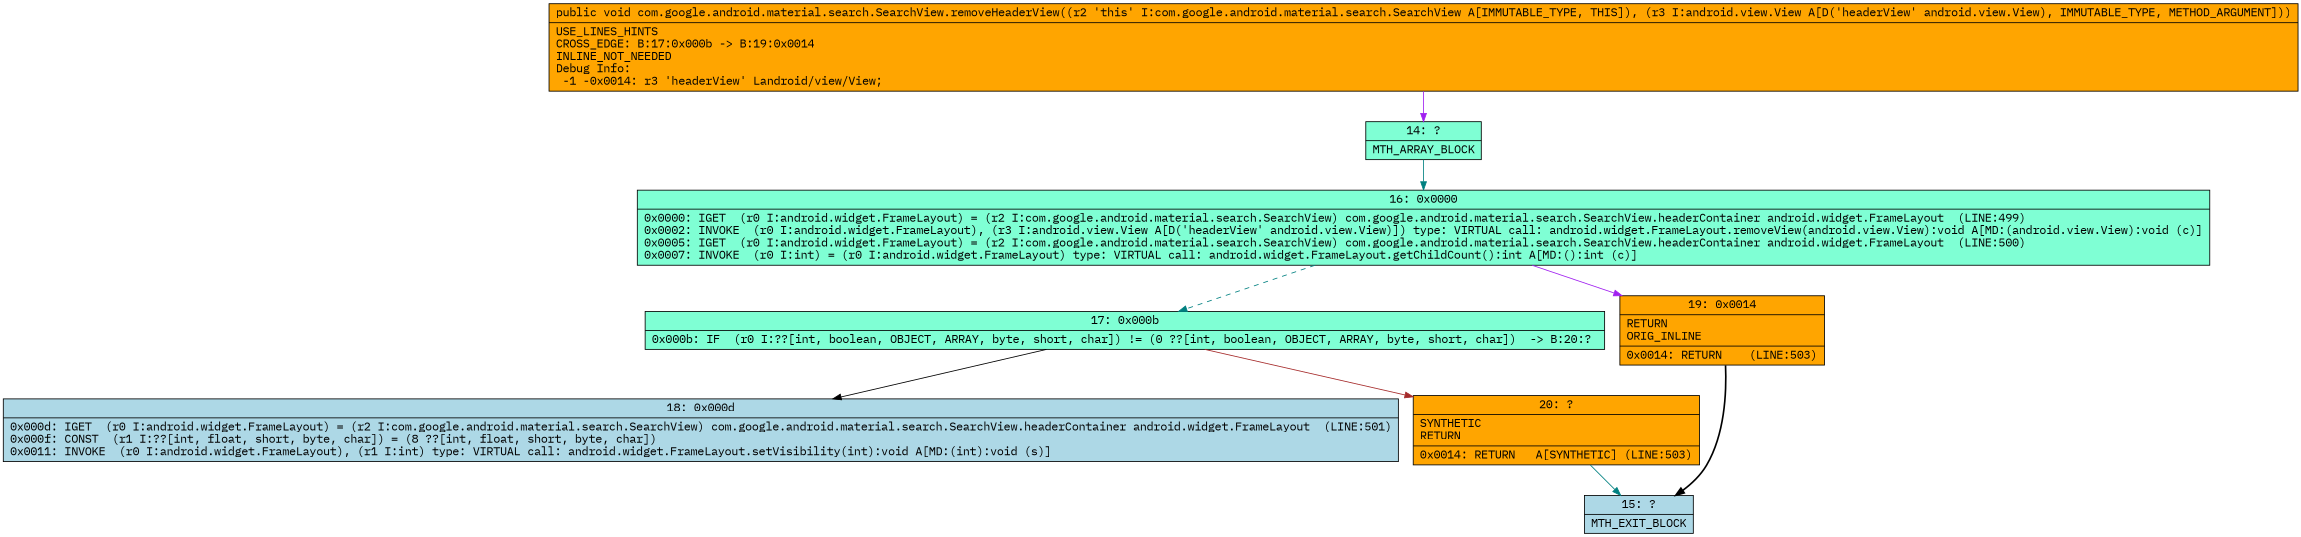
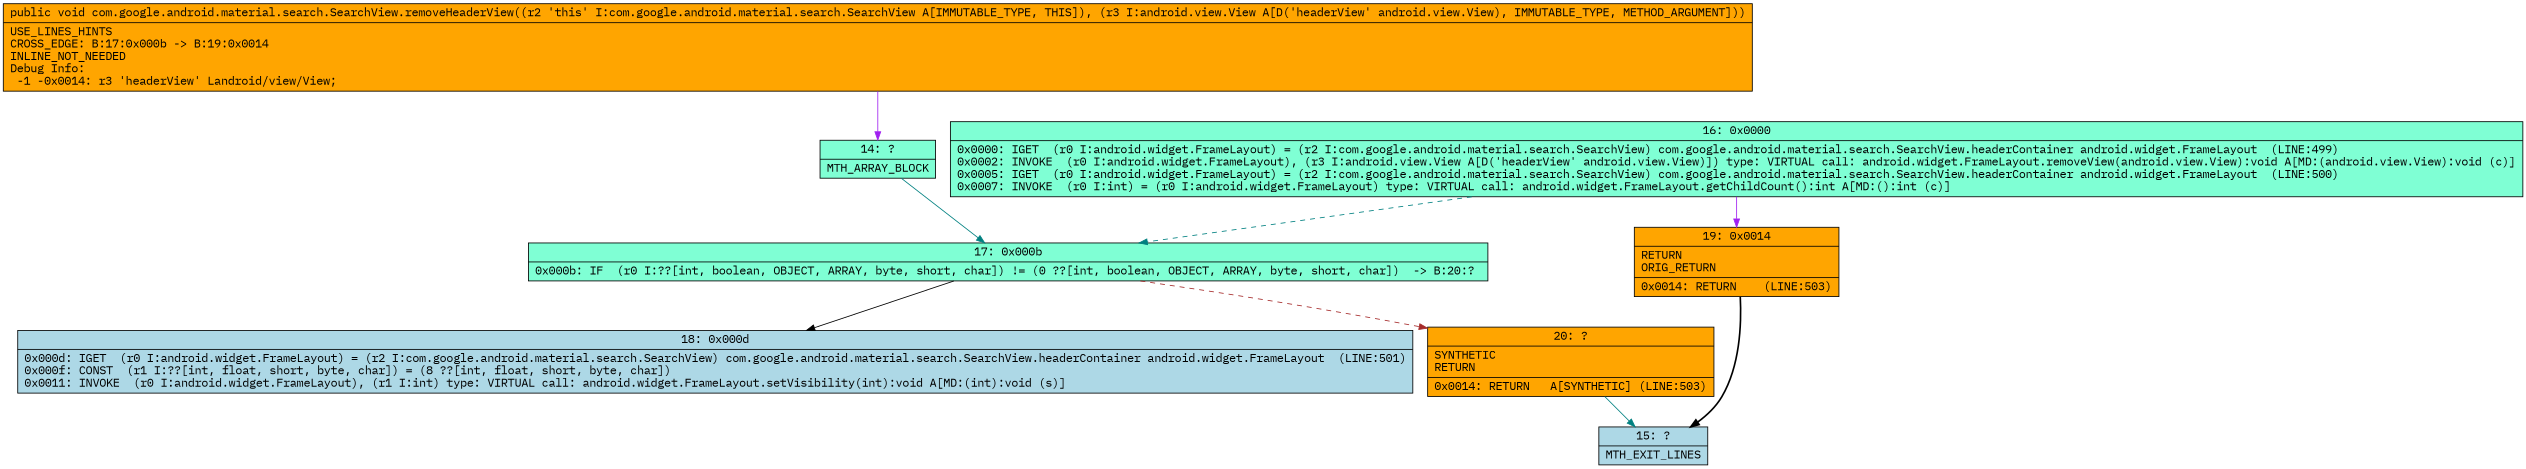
(1424, 171) -> (940, 208)
(1664, 336) -> (1678, 268)
(1305, 372) -> (1280, 302)
(1639, 523) -> (1653, 455)
